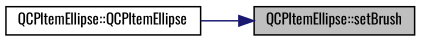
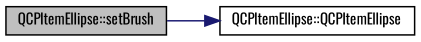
(220, 21) -> (186, 21)
